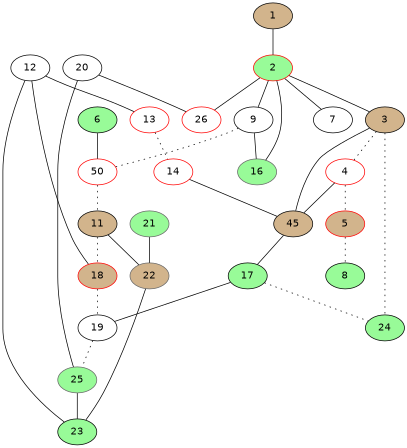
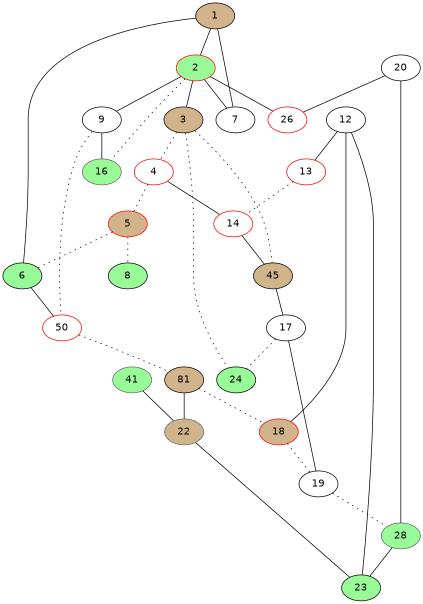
none -> (225, 68)
none -> (38, 87)
(281, 122) -> (147, 119)
(320, 158) -> (247, 190)
(319, 198) -> (198, 200)
(98, 224) -> (184, 380)
(150, 224) -> (132, 380)
none -> (75, 250)
(248, 276) -> (286, 328)
(77, 380) -> (401, 536)
